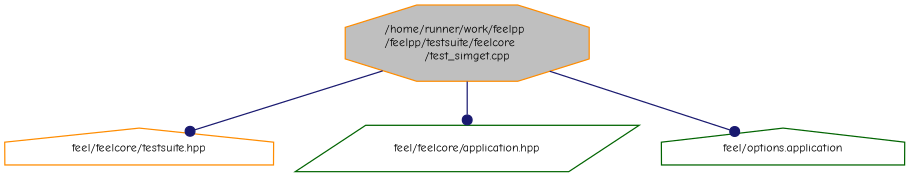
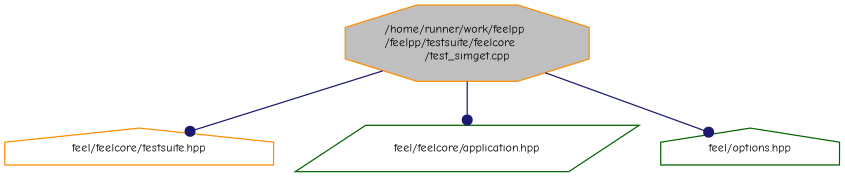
(783, 148) -> (750, 148)
